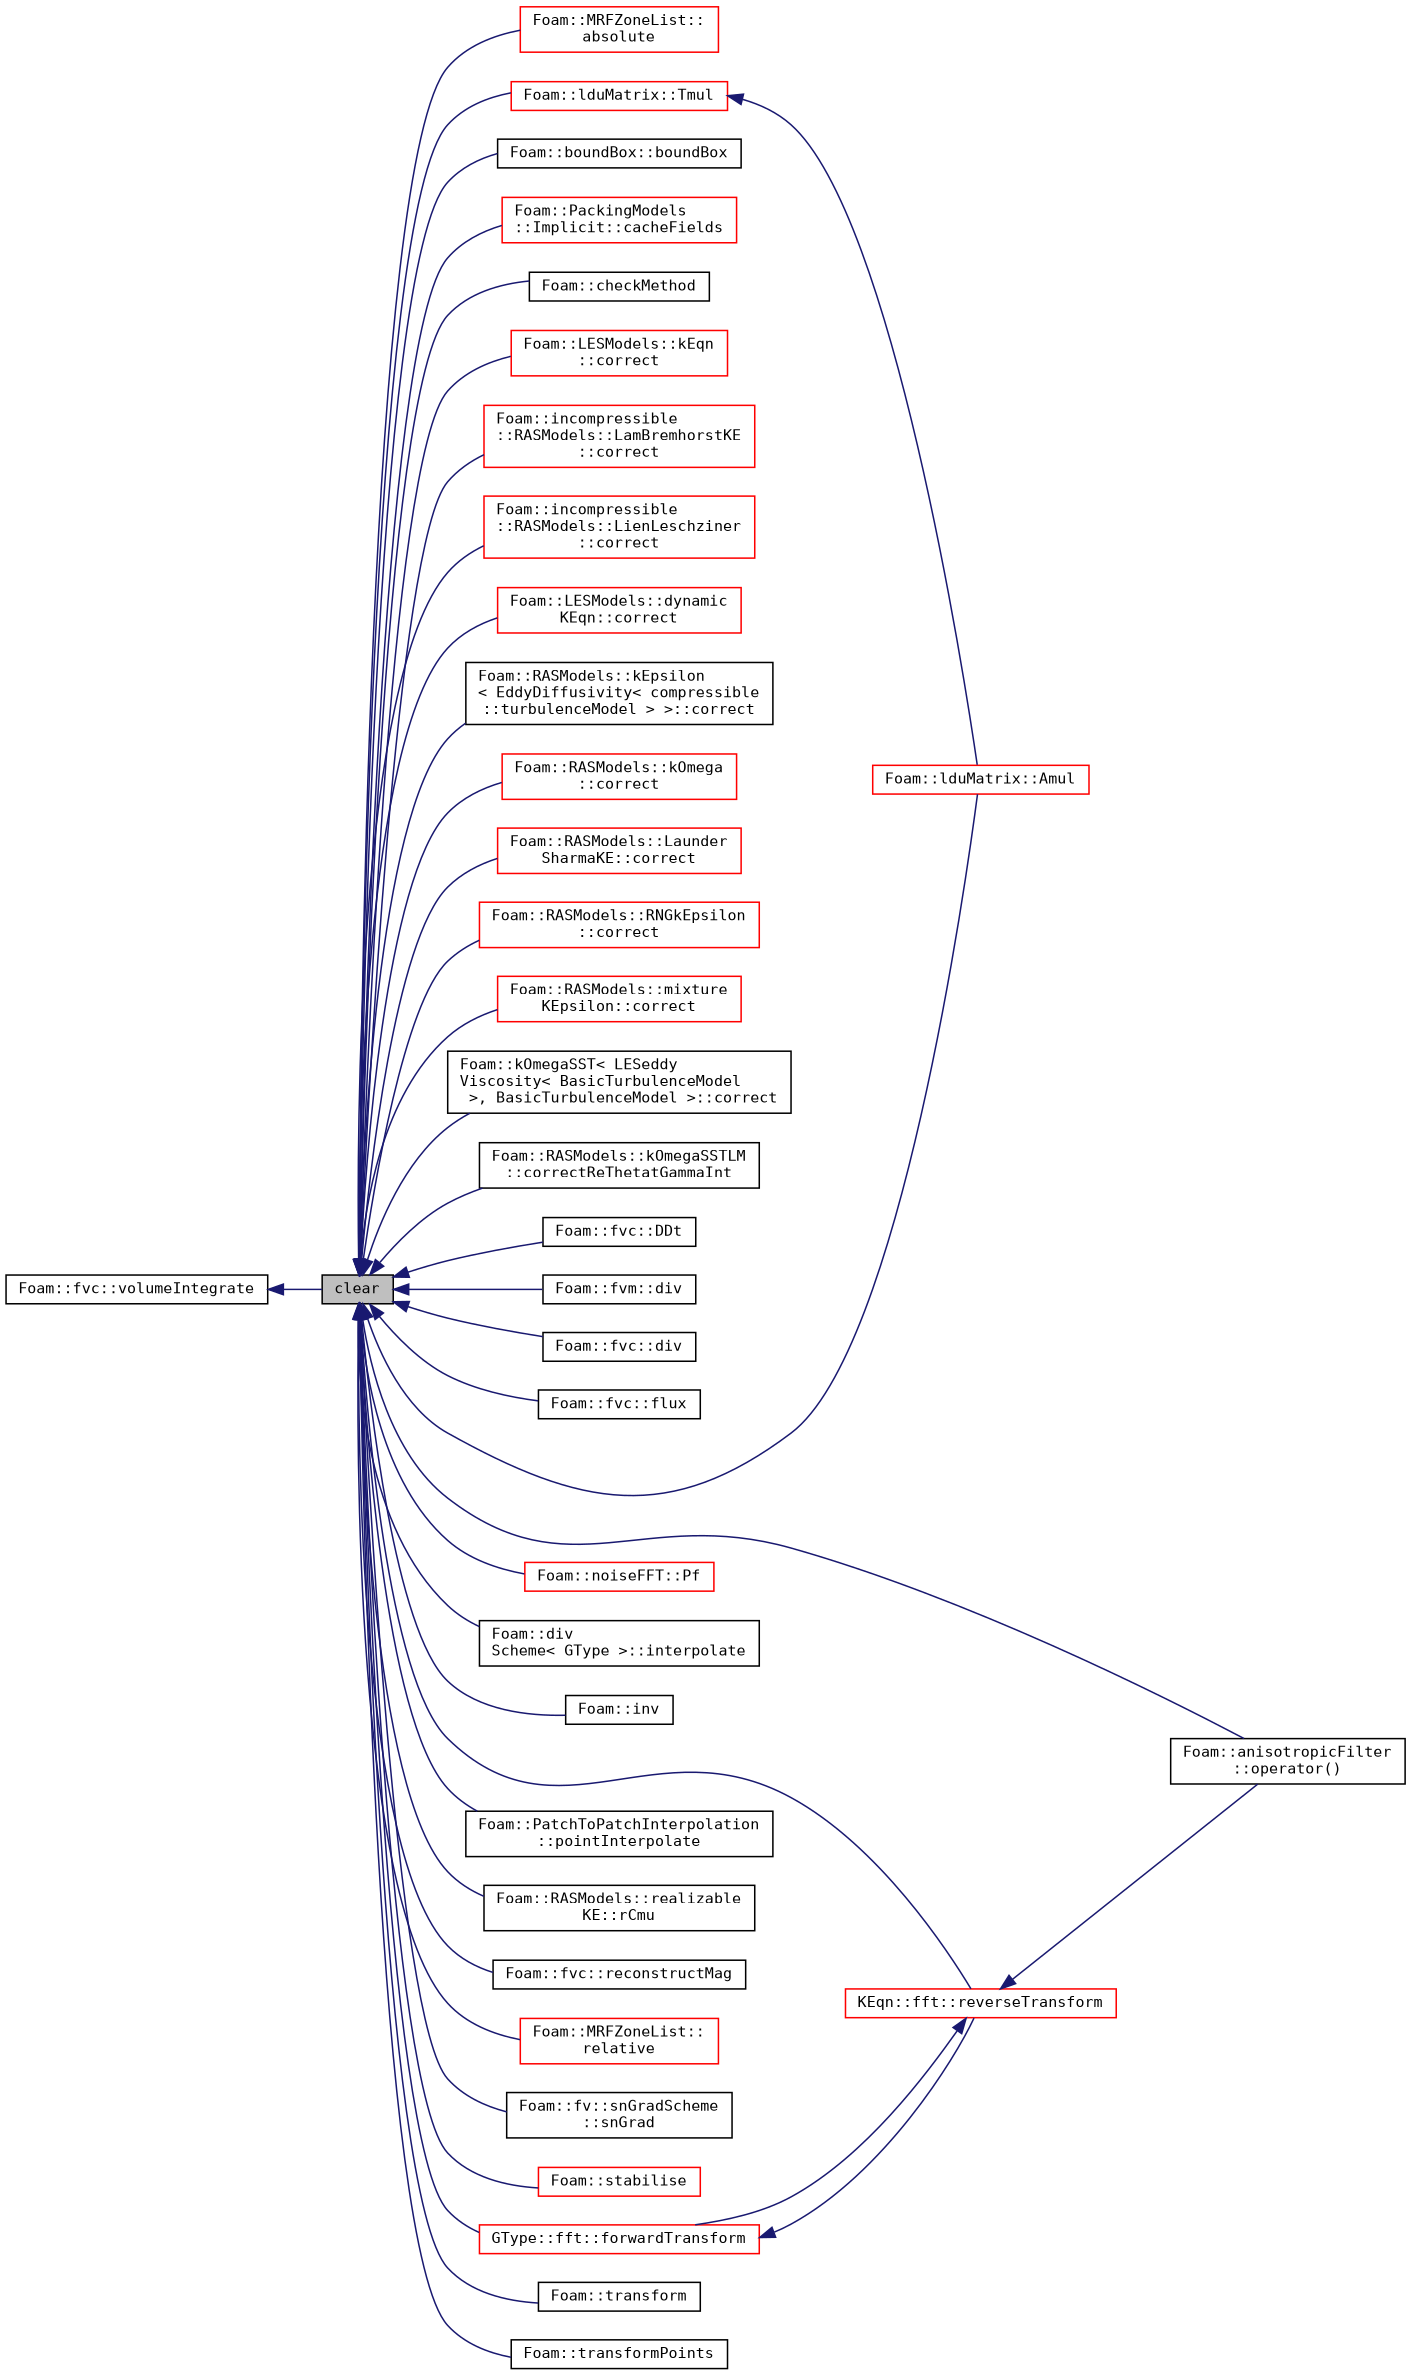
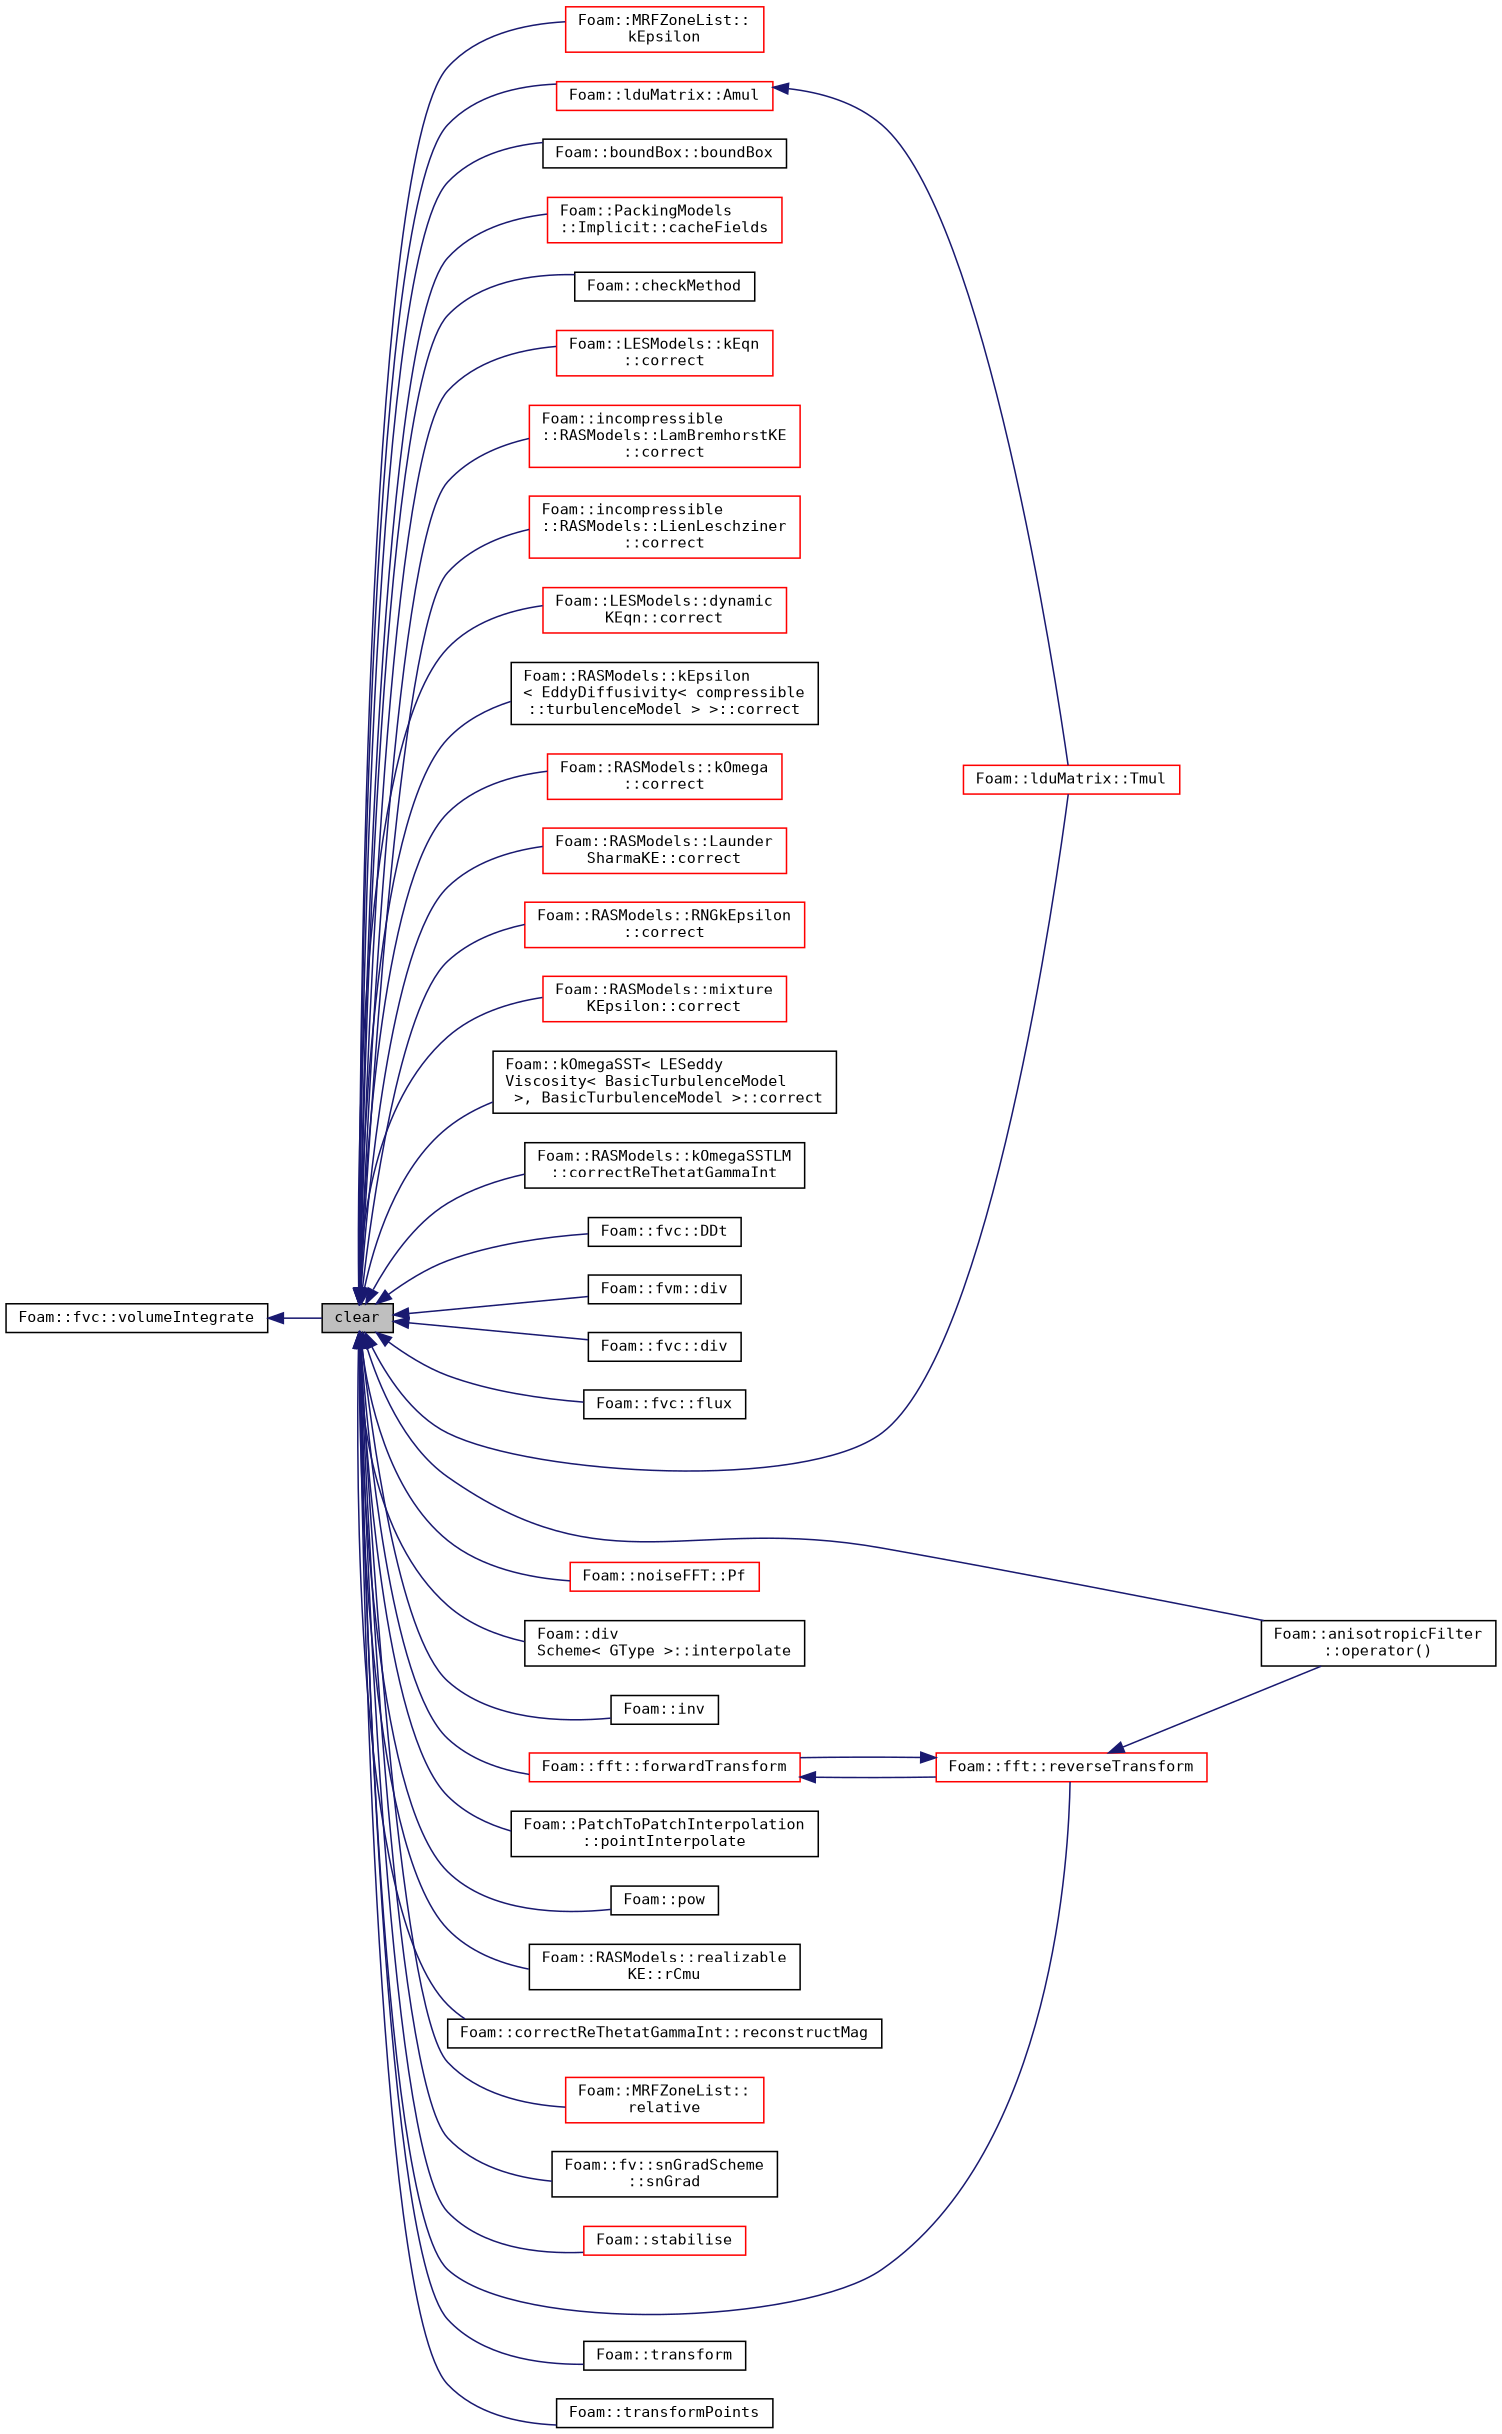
(619, 29) -> (665, 29)
(908, 408) -> (994, 385)
none -> (665, 1900)
(619, 1975) -> (665, 2034)
(981, 2003) -> (1072, 1767)
(619, 2239) -> (665, 1767)
